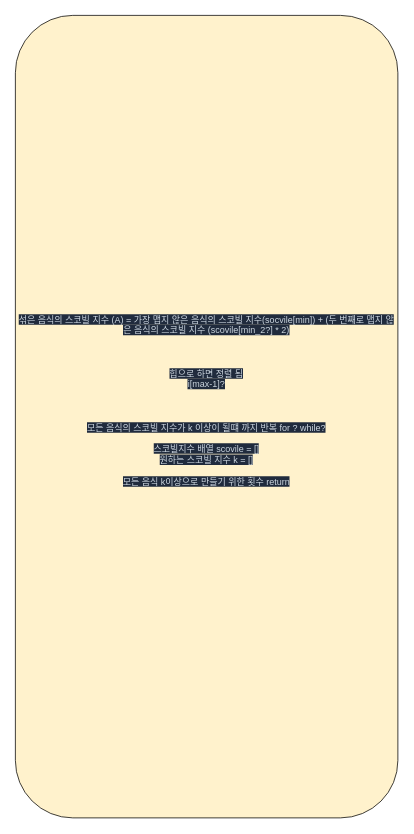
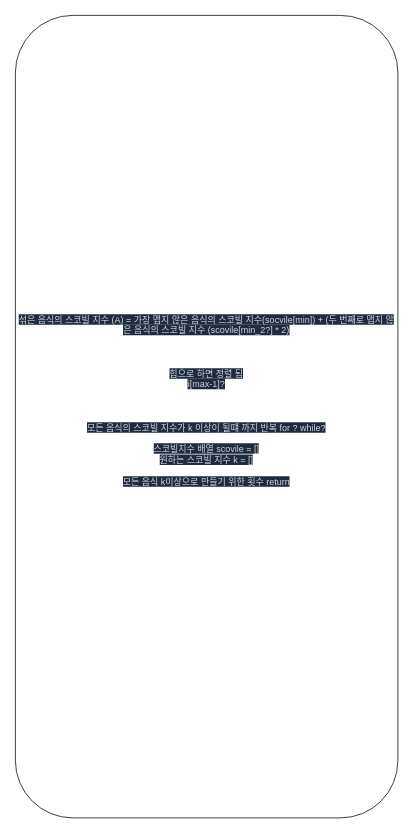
(207, 417) -> (207, 417)
